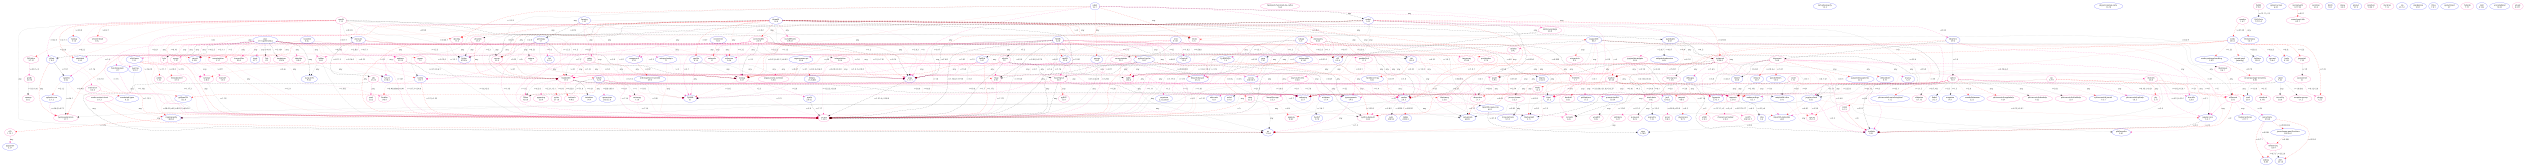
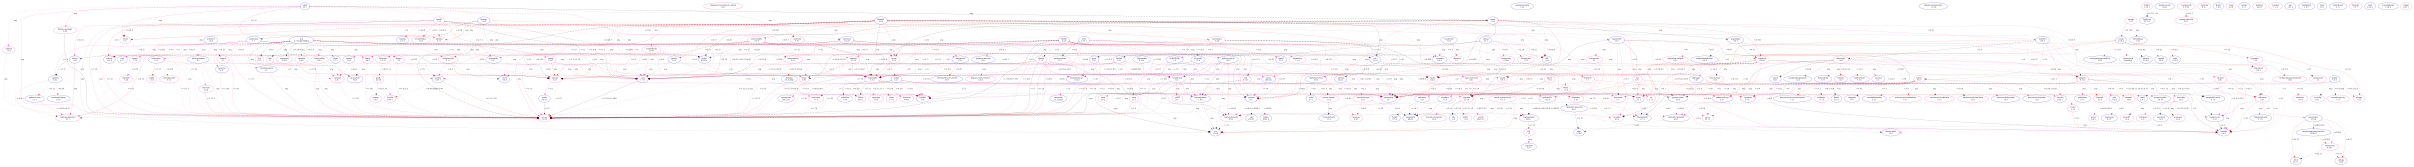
none -> (648, 63)
